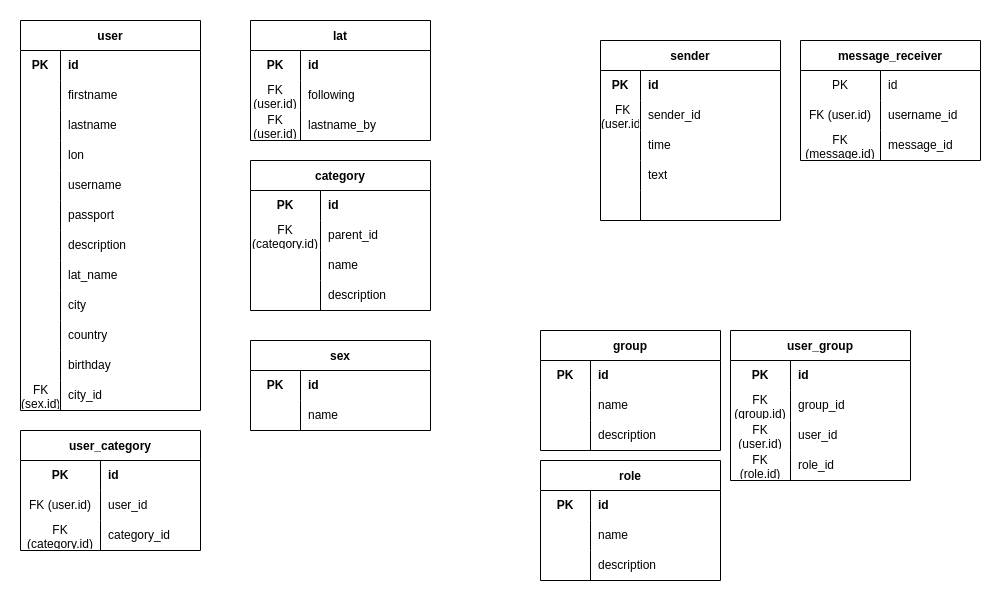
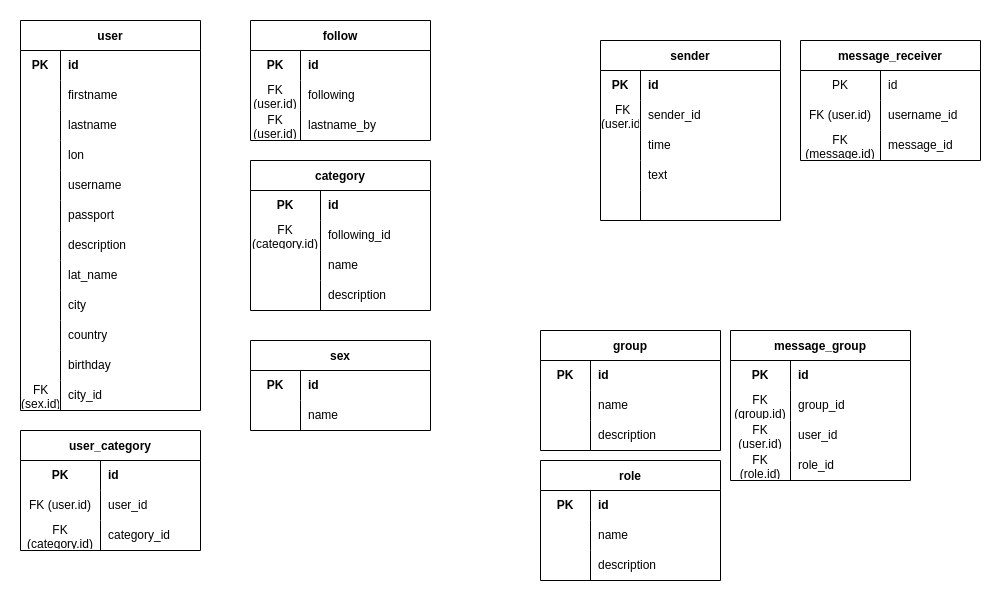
(340, 36) -> (340, 36)
(357, 236) -> (363, 236)
(820, 346) -> (820, 346)
